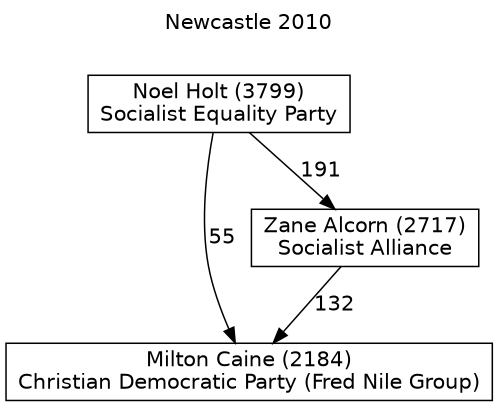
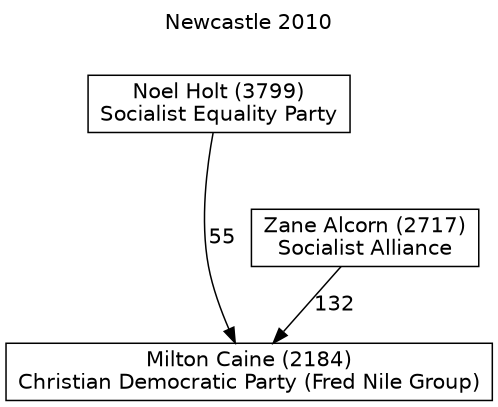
(286, 166) -> none
